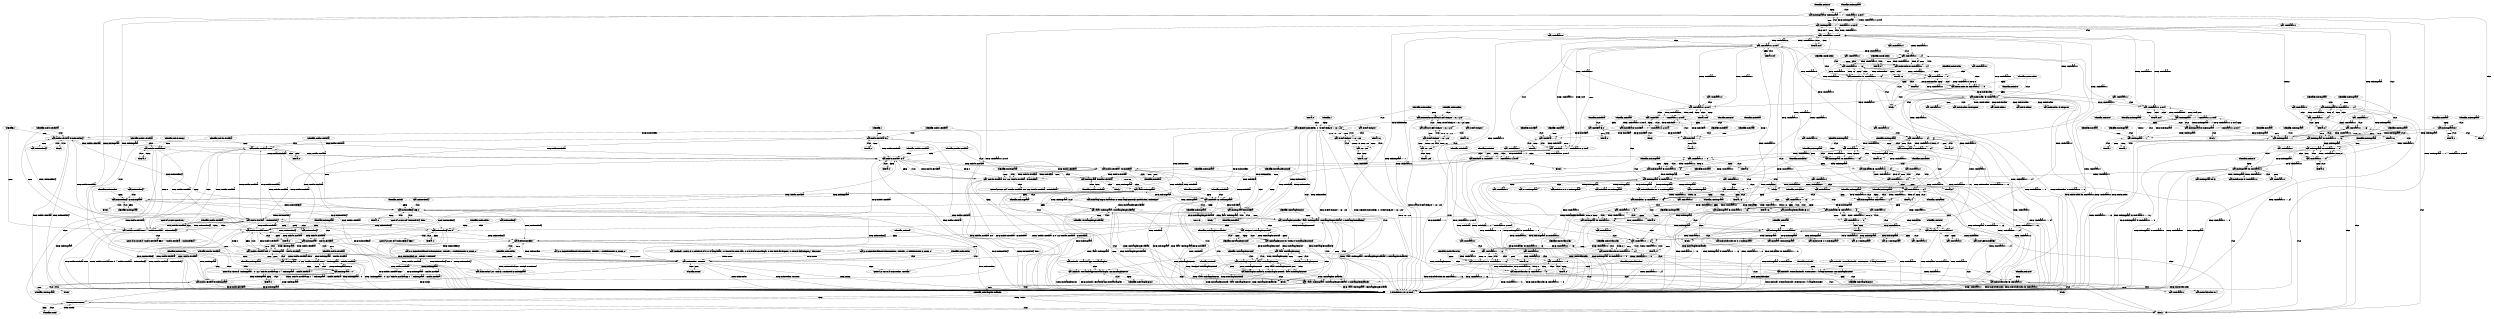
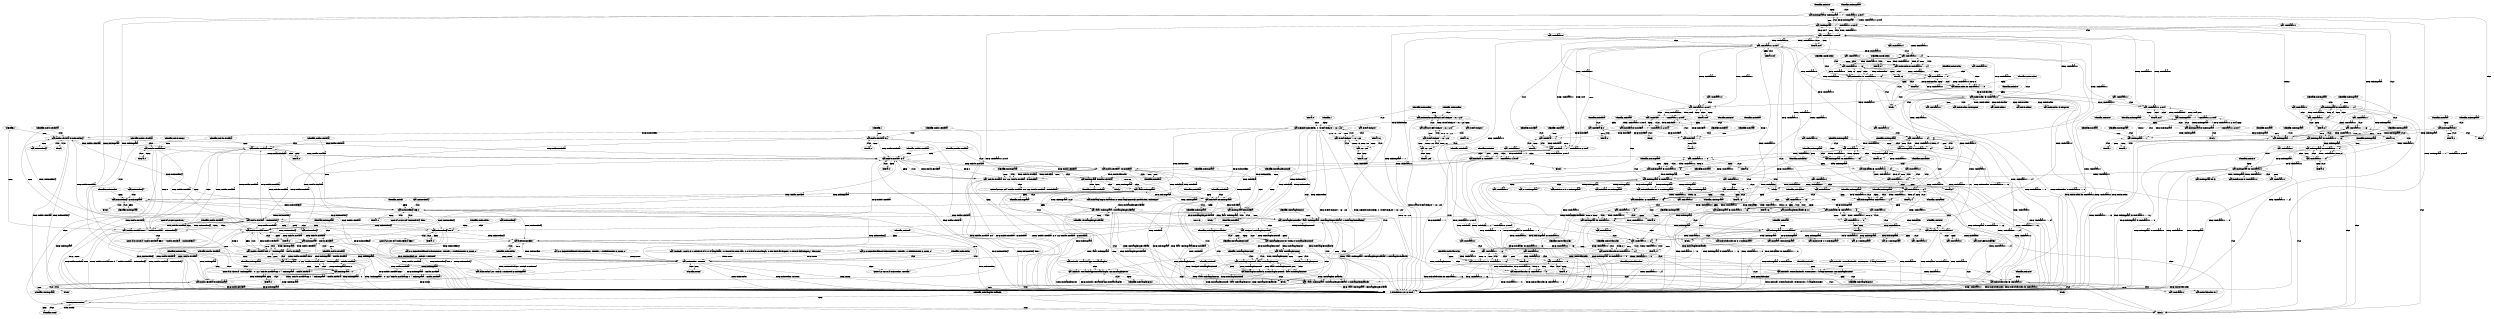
(1117, 174) -> (1117, 174)
(1218, 200) -> (1218, 200)
none -> (350, 256)
(736, 299) -> (662, 290)
